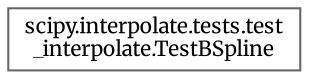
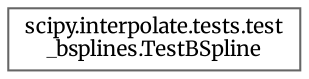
(154, 39) -> (154, 39)
